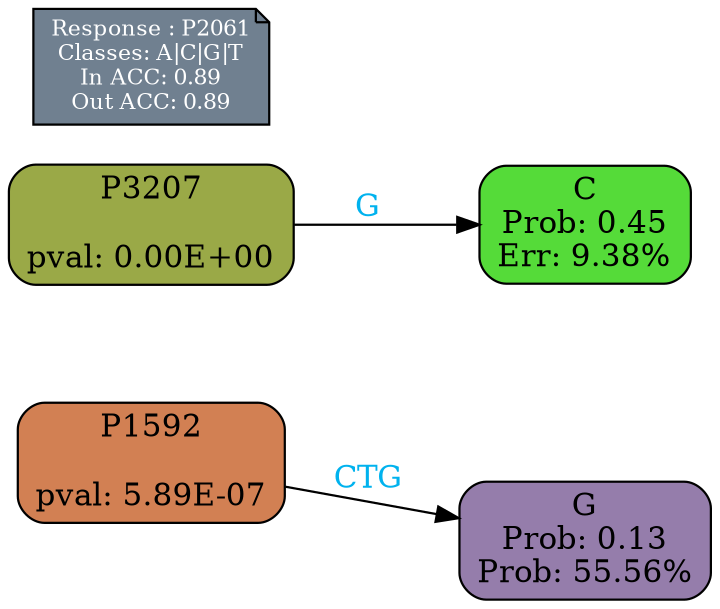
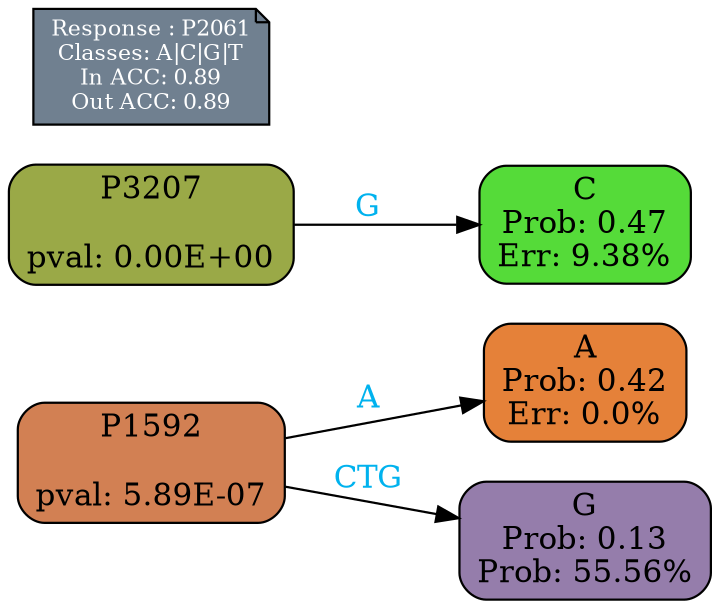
(585, 225) -> (585, 225)
none -> (585, 383)
